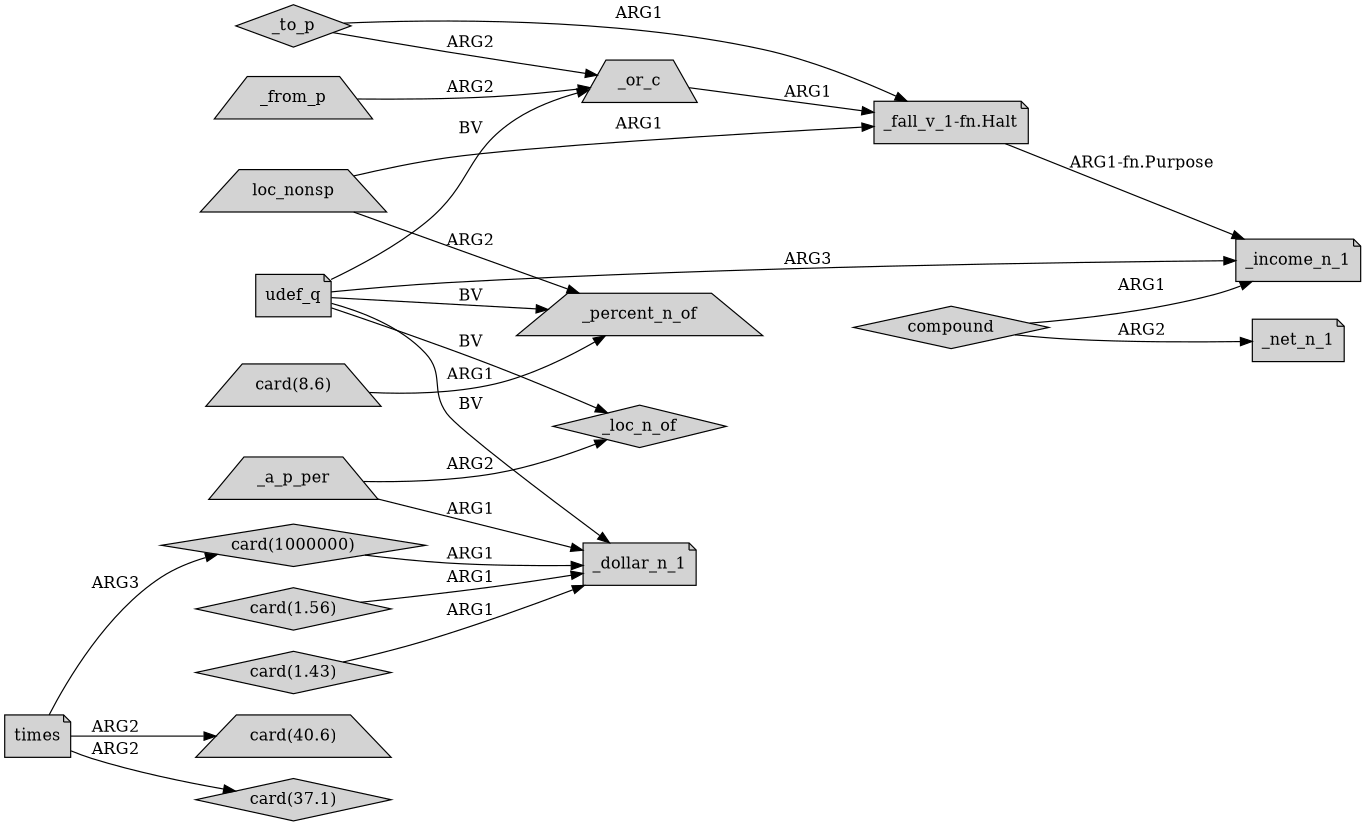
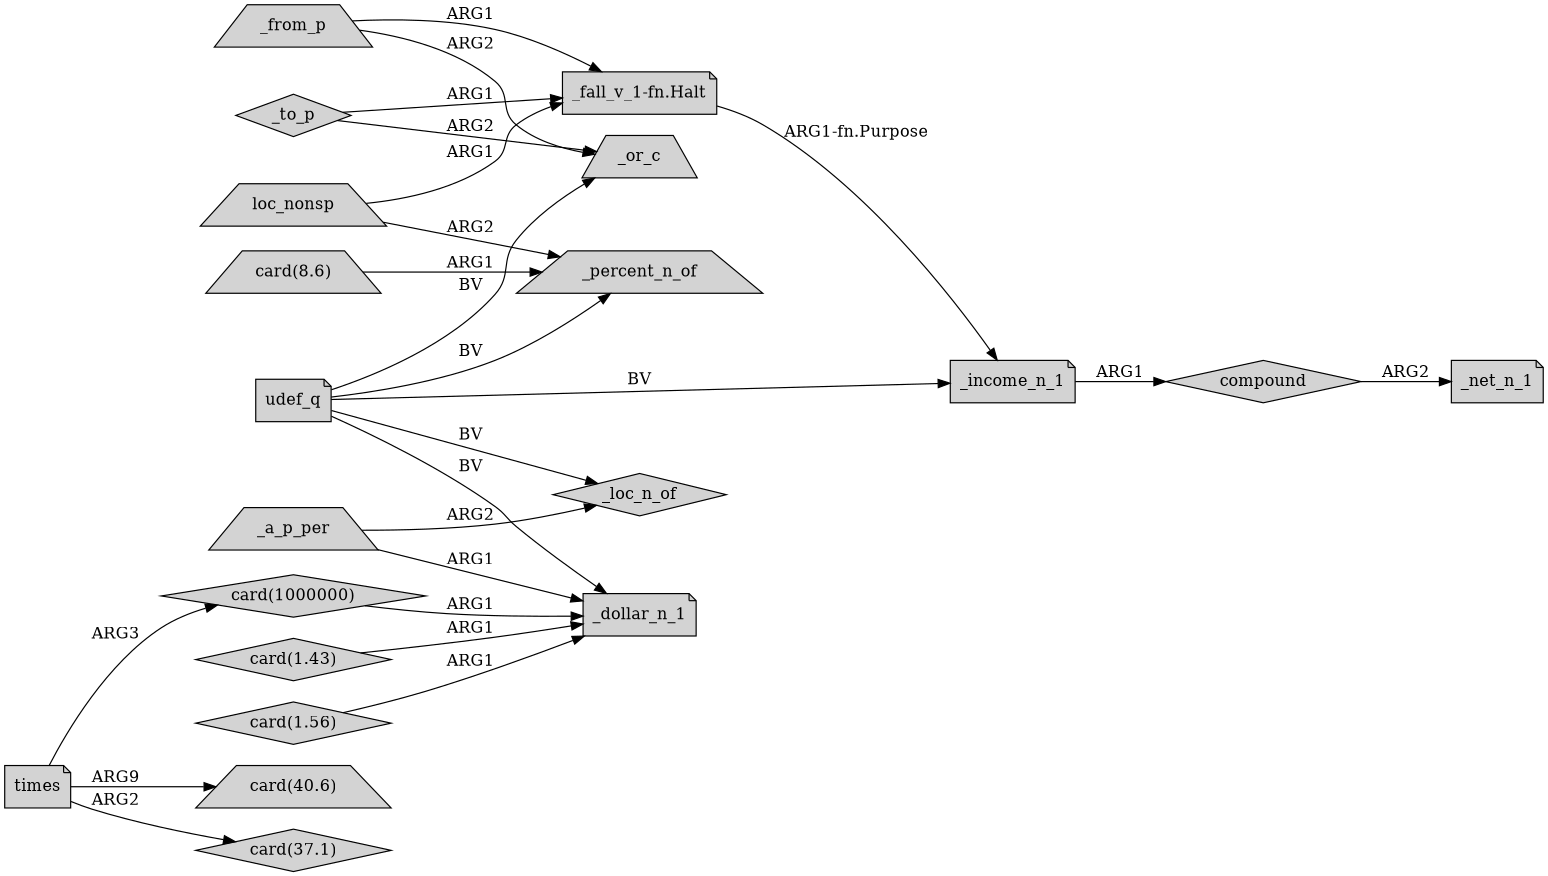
(776, 99) -> (475, 26)
(808, 260) -> (640, 380)
(1136, 311) -> (1115, 382)
(116, 727) -> (116, 778)
